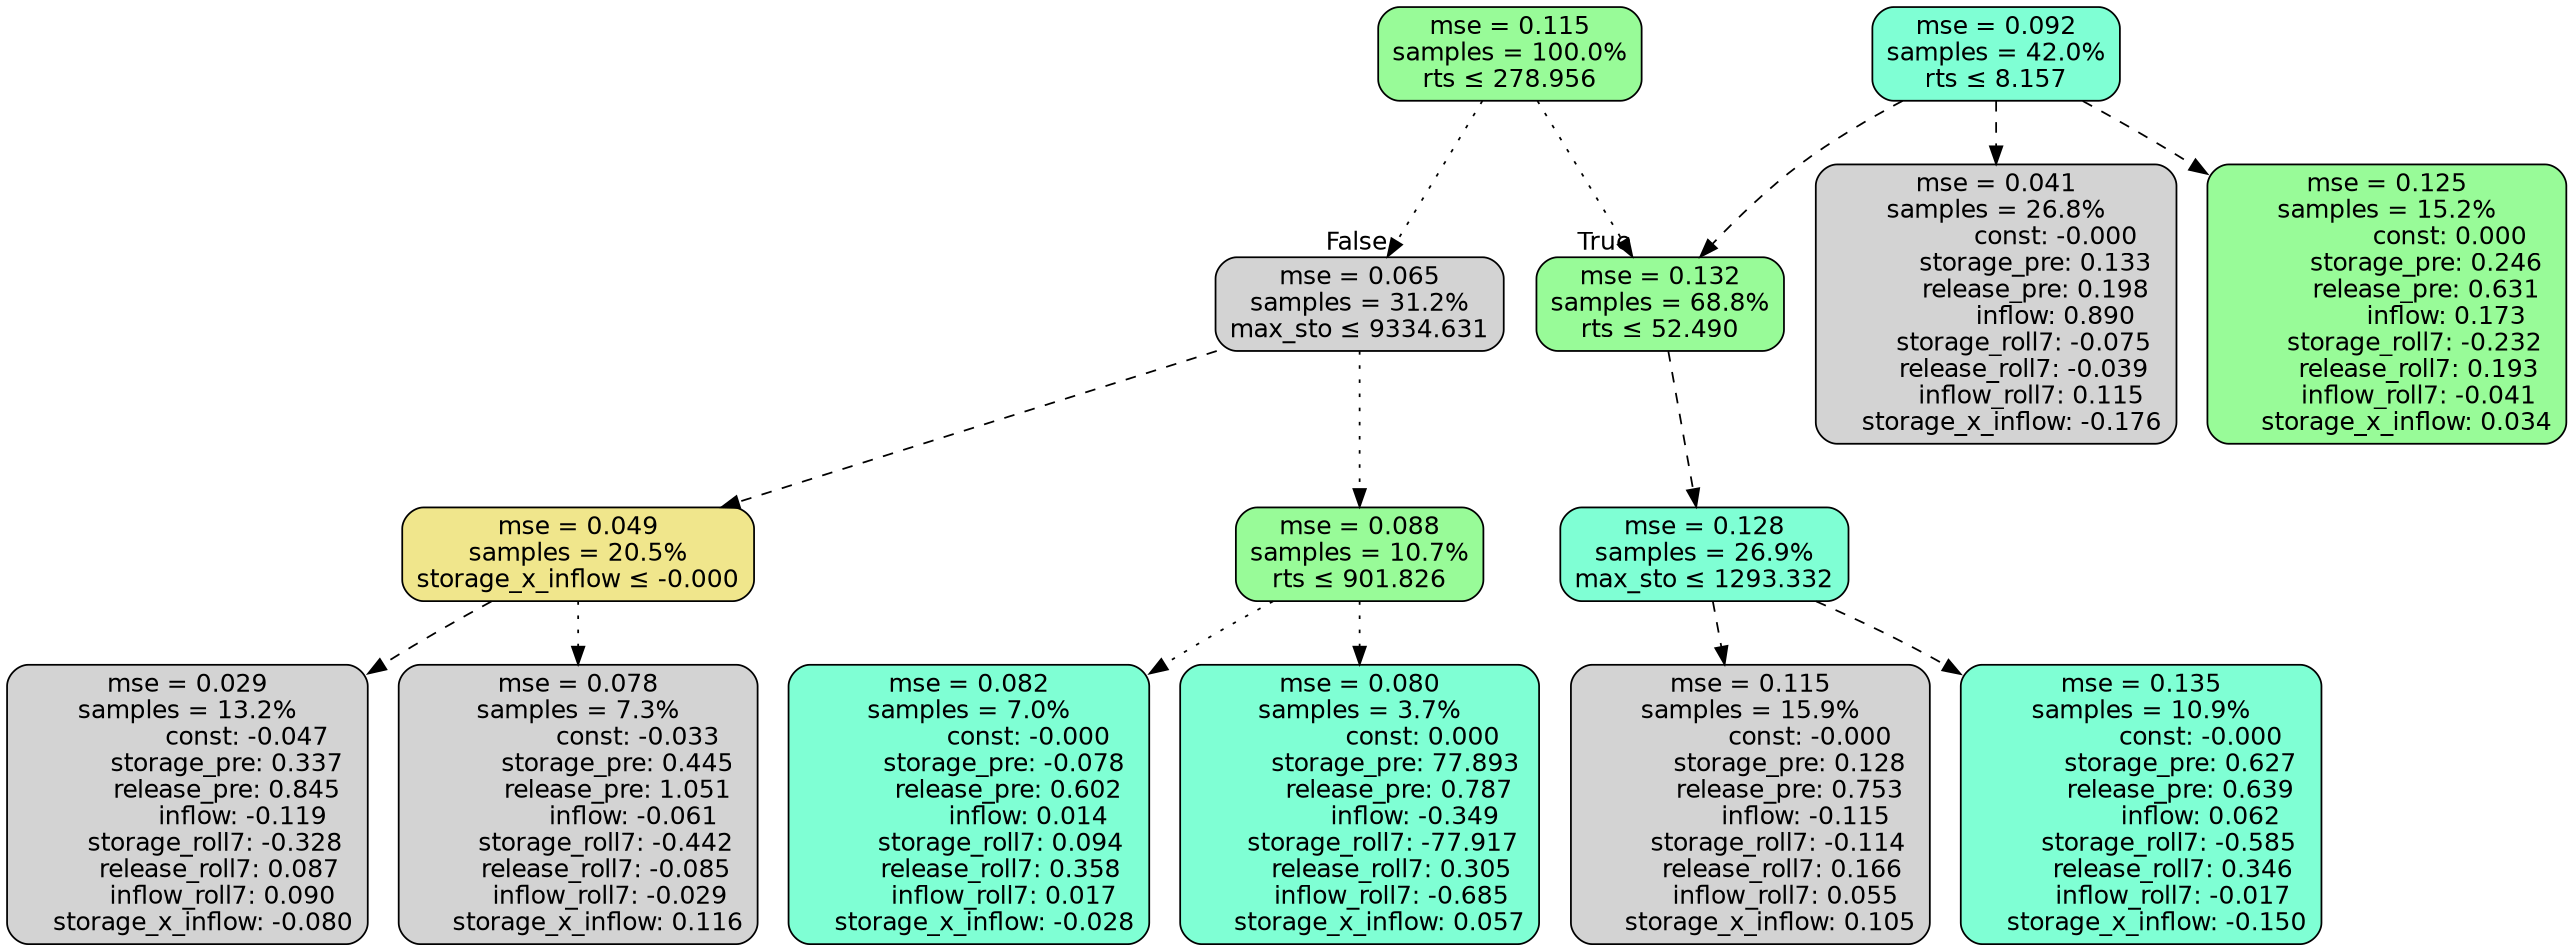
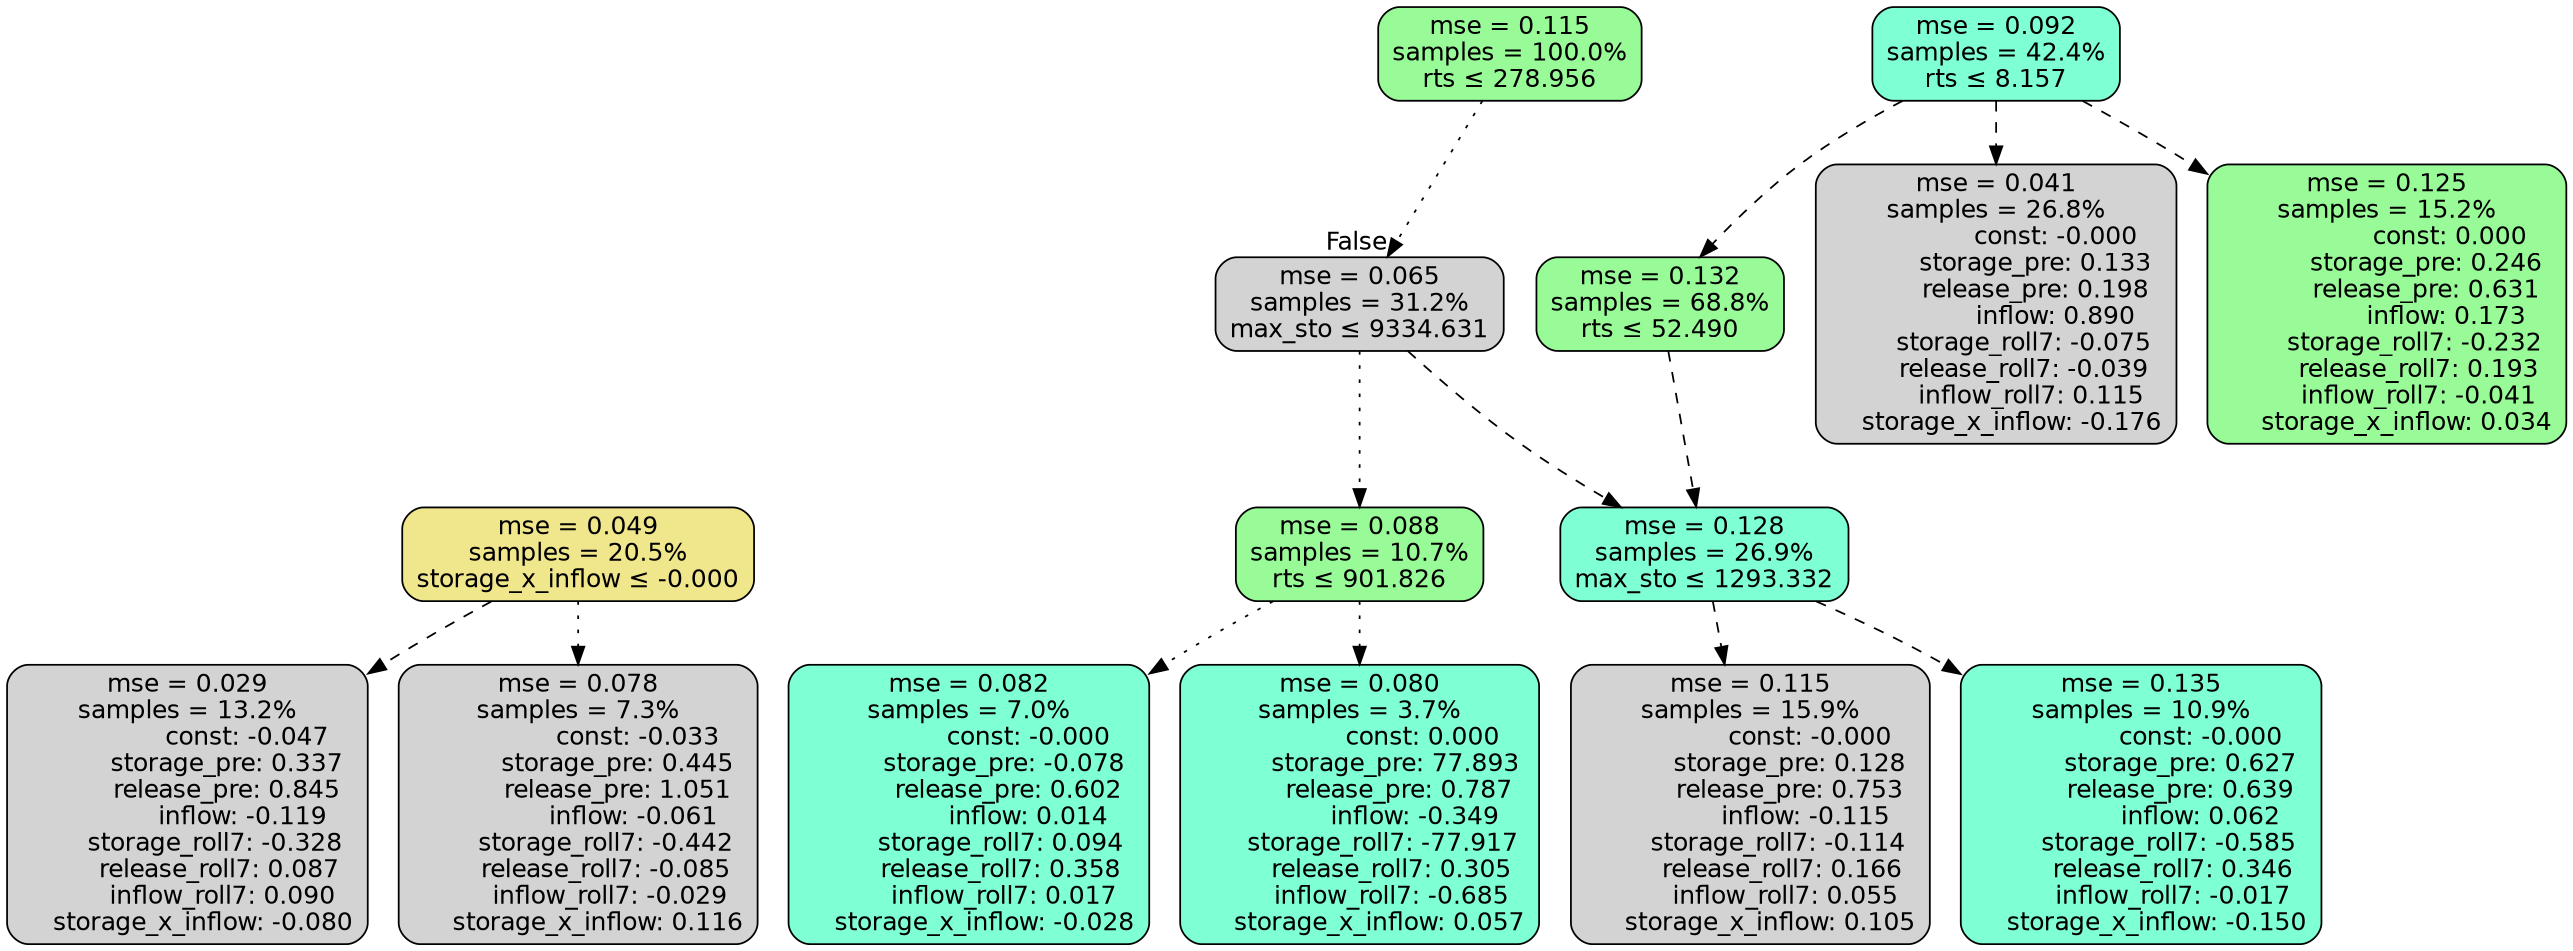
(1996, 54) -> (1996, 54)
(1580, 171) -> none
(978, 426) -> (1502, 430)
